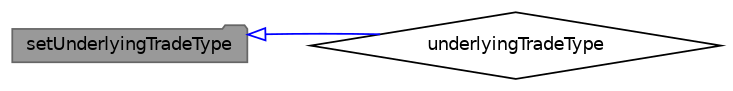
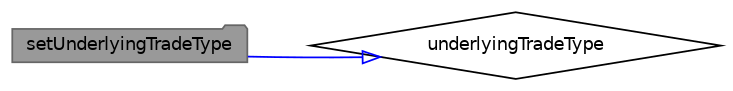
(323, 34) -> (305, 57)
